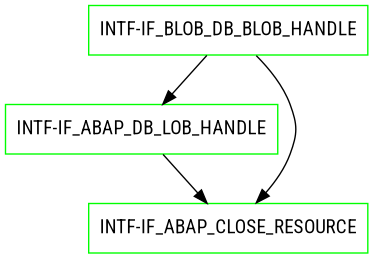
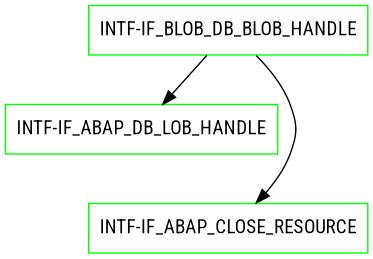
(180, 174) -> none
